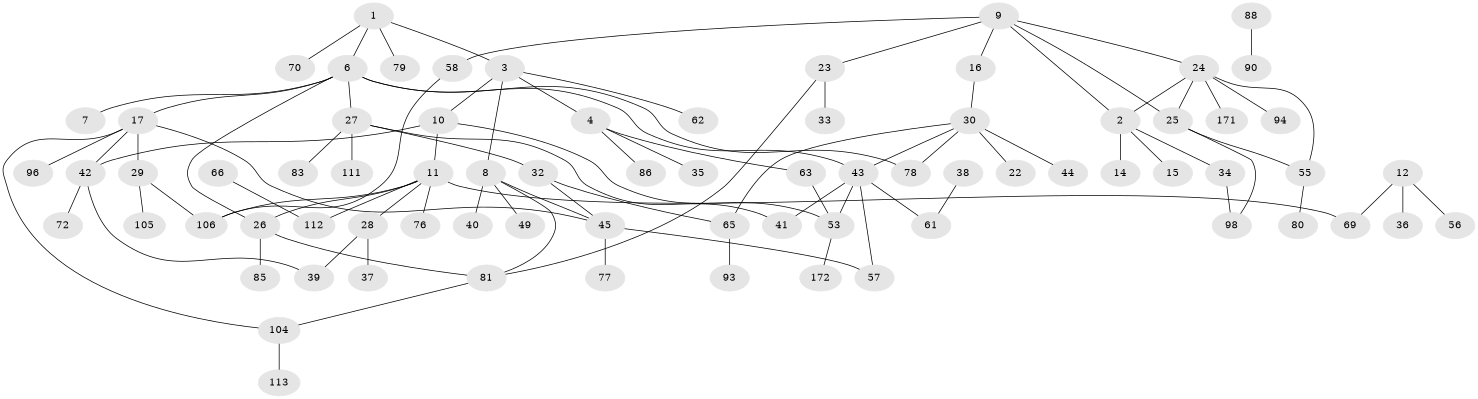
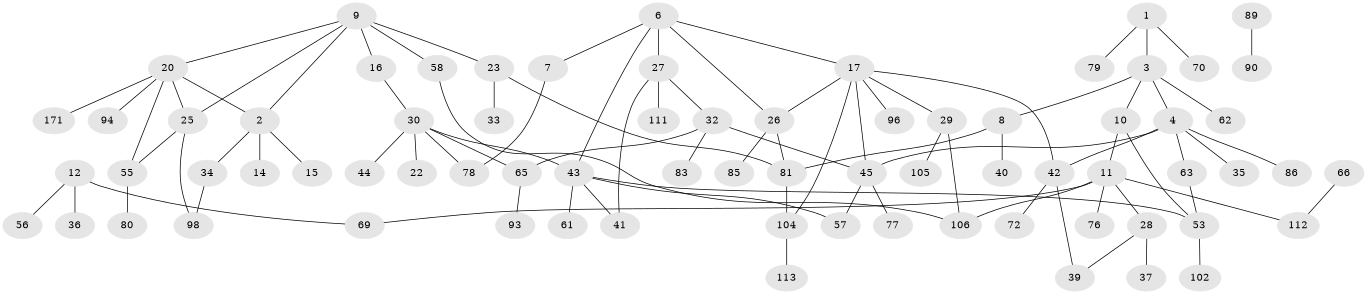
(1251, 16) -> (1252, 16)
(361, 42) -> none
(1199, 68) -> (168, 68)
(635, 105) -> (523, 130)
(260, 142) -> (1121, 145)
(325, 147) -> (700, 143)
(963, 173) -> none
(346, 199) -> (814, 95)
(554, 204) -> (1020, 147)
(525, 226) -> none
(821, 278) -> (1200, 278)
